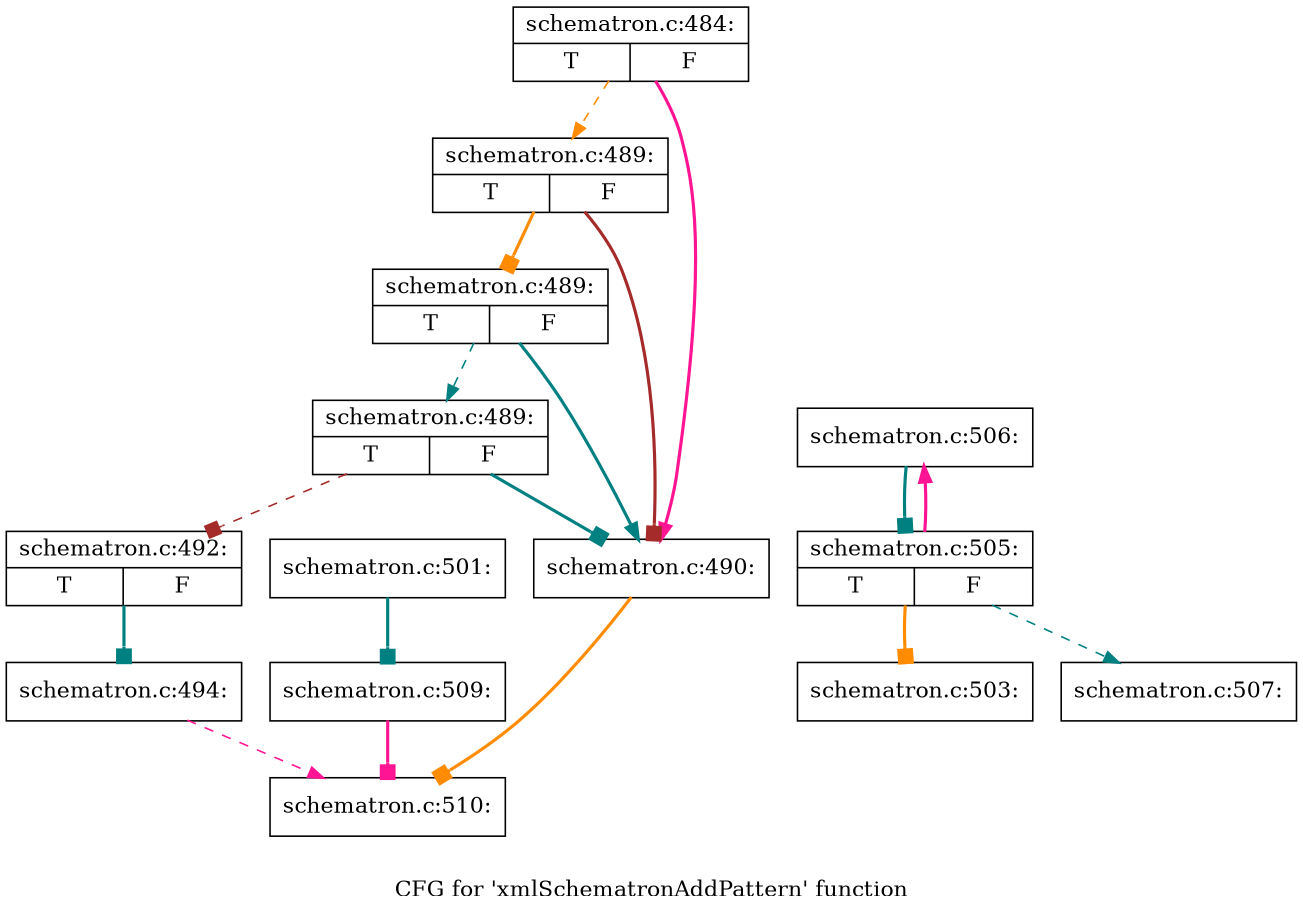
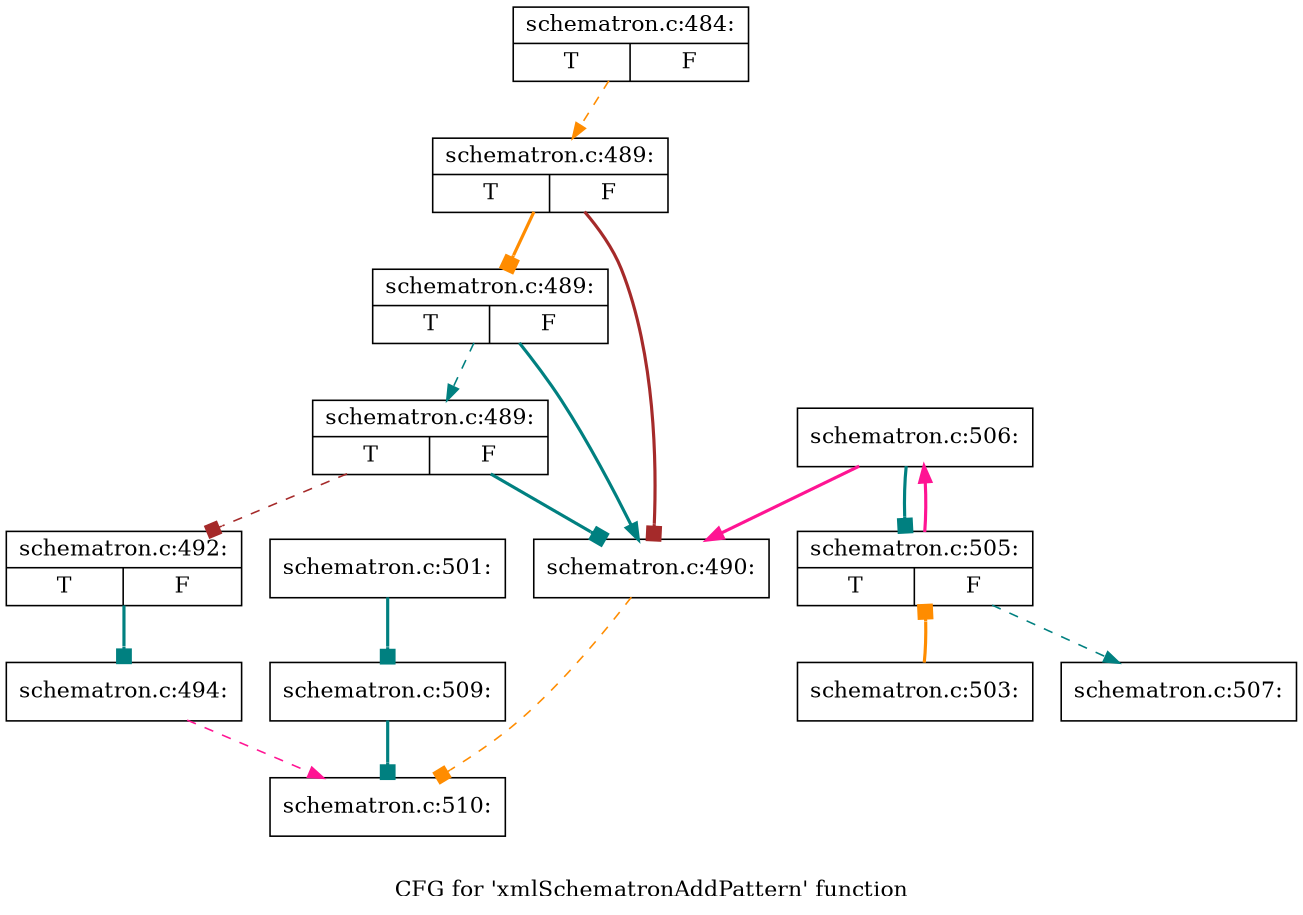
(694, 300) -> (790, 500)
(904, 626) -> (926, 642)
(549, 692) -> (549, 692)
(388, 742) -> (388, 742)
